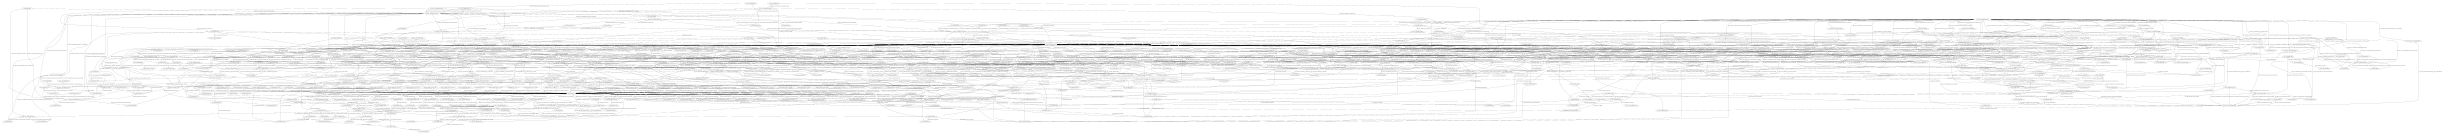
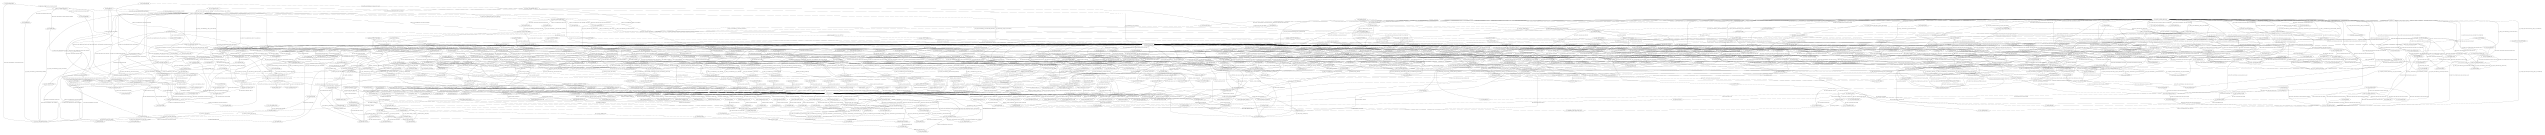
(996, 31) -> none
